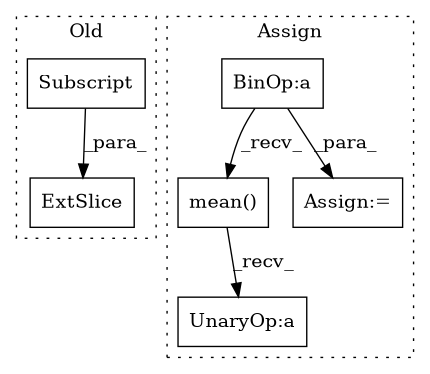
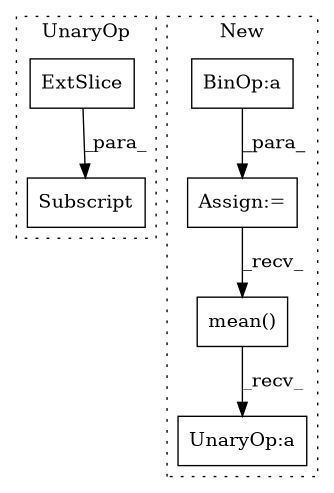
(86, 32) -> (86, 32)
(290, 32) -> (242, 32)
(240, 135) -> (242, 255)
(84, 136) -> (84, 136)
